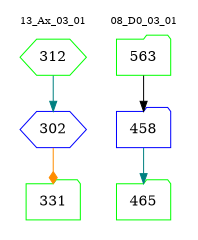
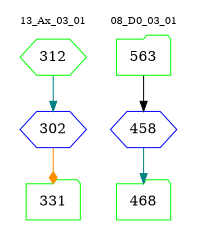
(144, 130) -> (144, 130)
(144, 202) -> (144, 202)
